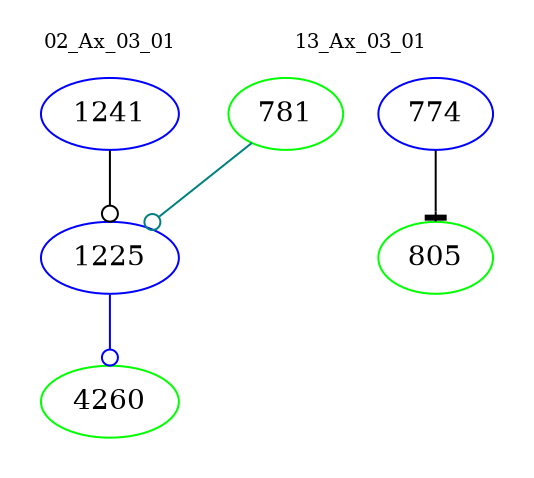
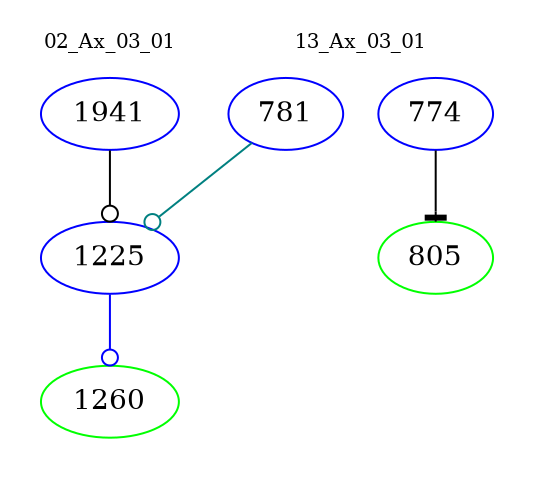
(110, 114) -> (110, 114)
(286, 114) -> (286, 114)
(110, 402) -> (110, 402)
